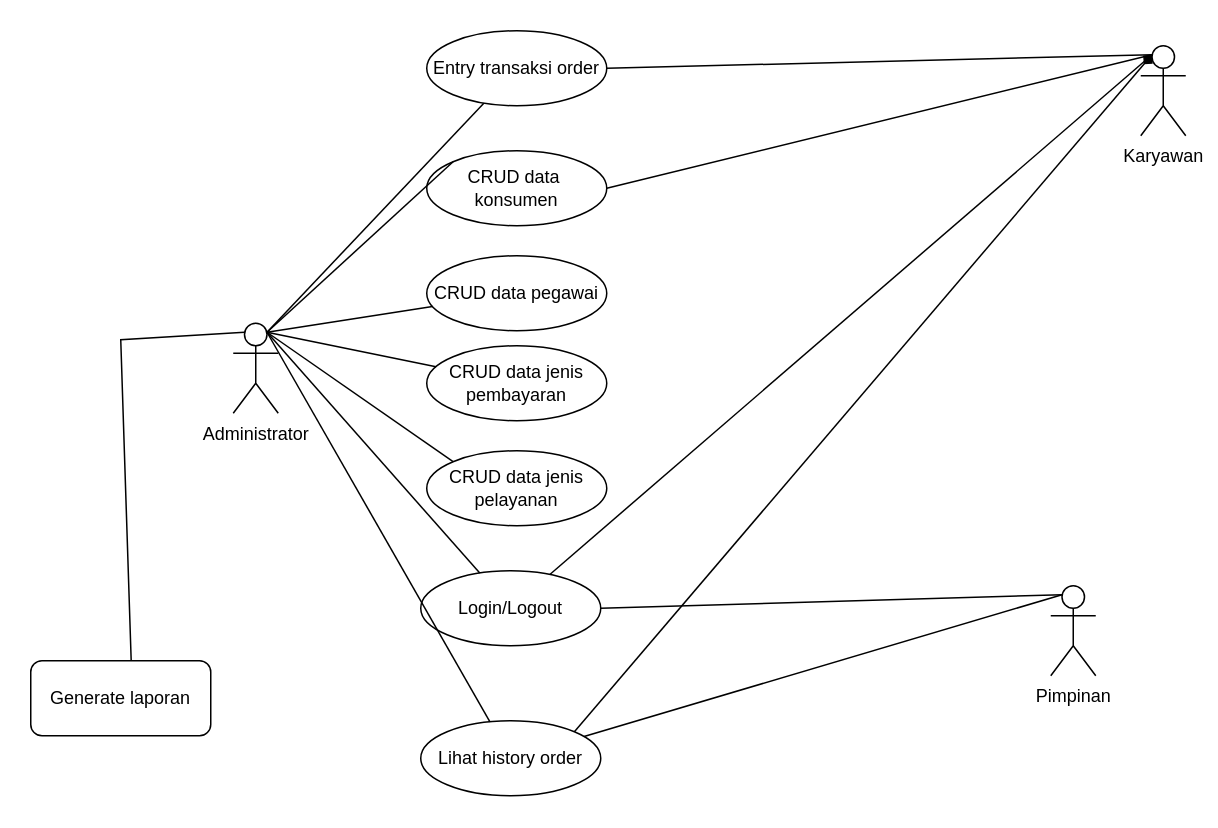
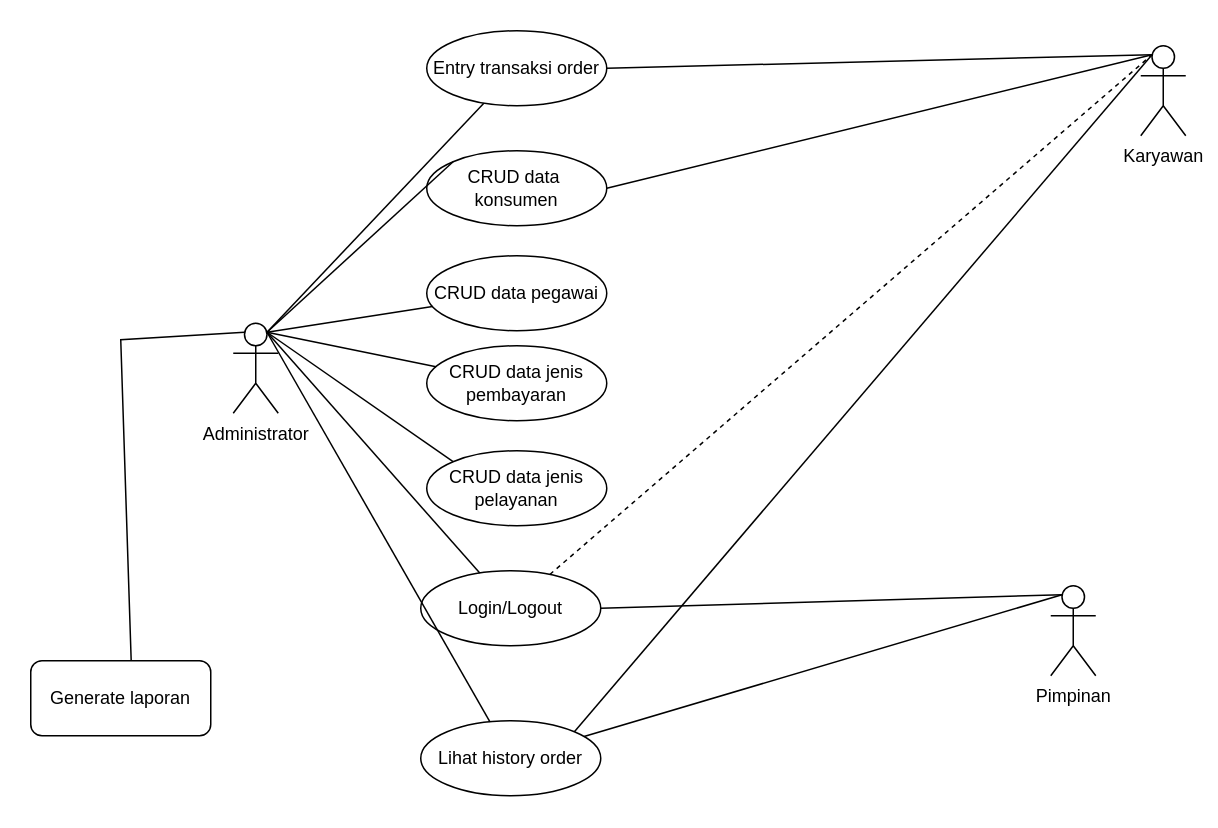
(1142, 67) -> (1142, 66)
(844, 321) -> (844, 321)
